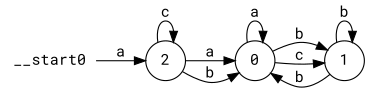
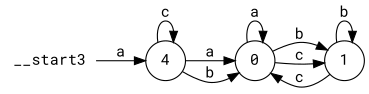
(50, 61) -> (50, 61)
(166, 61) -> (166, 61)
(300, 78) -> (300, 78)
